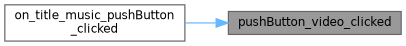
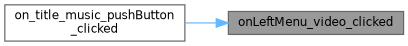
(315, 23) -> (316, 23)
